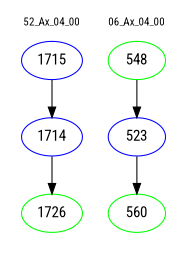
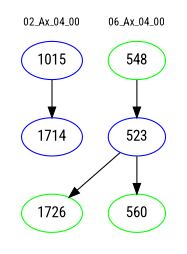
(52, 23) -> (52, 23)
(52, 60) -> (52, 60)
(52, 170) -> (106, 165)
